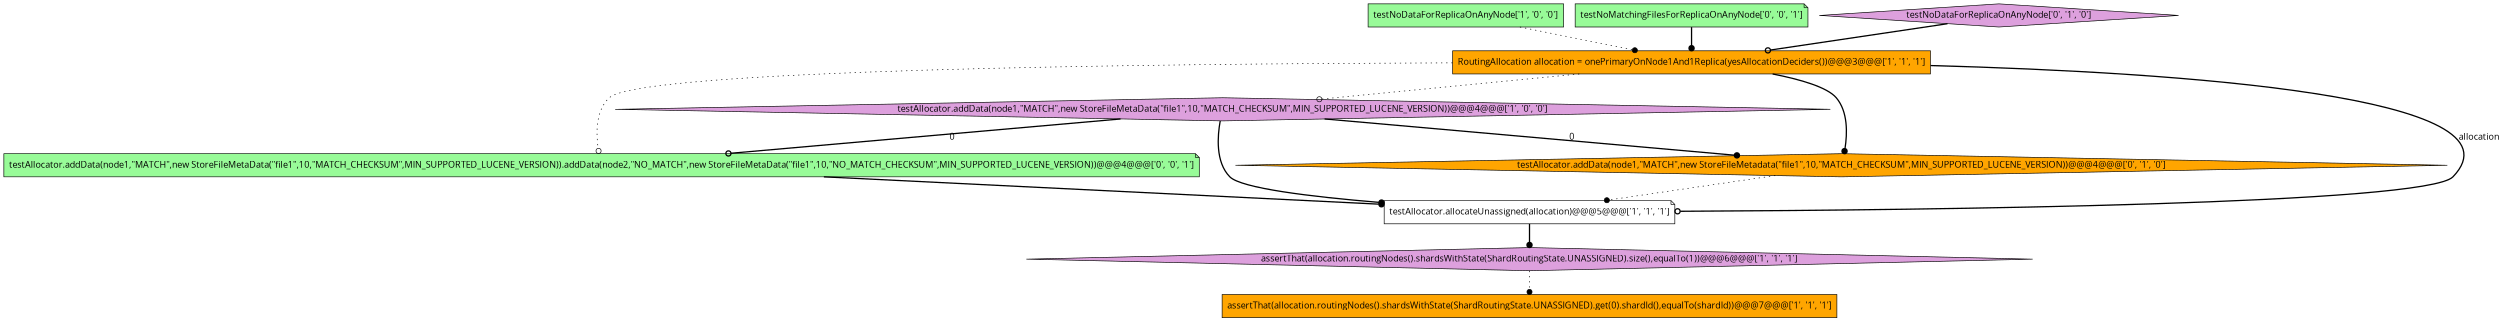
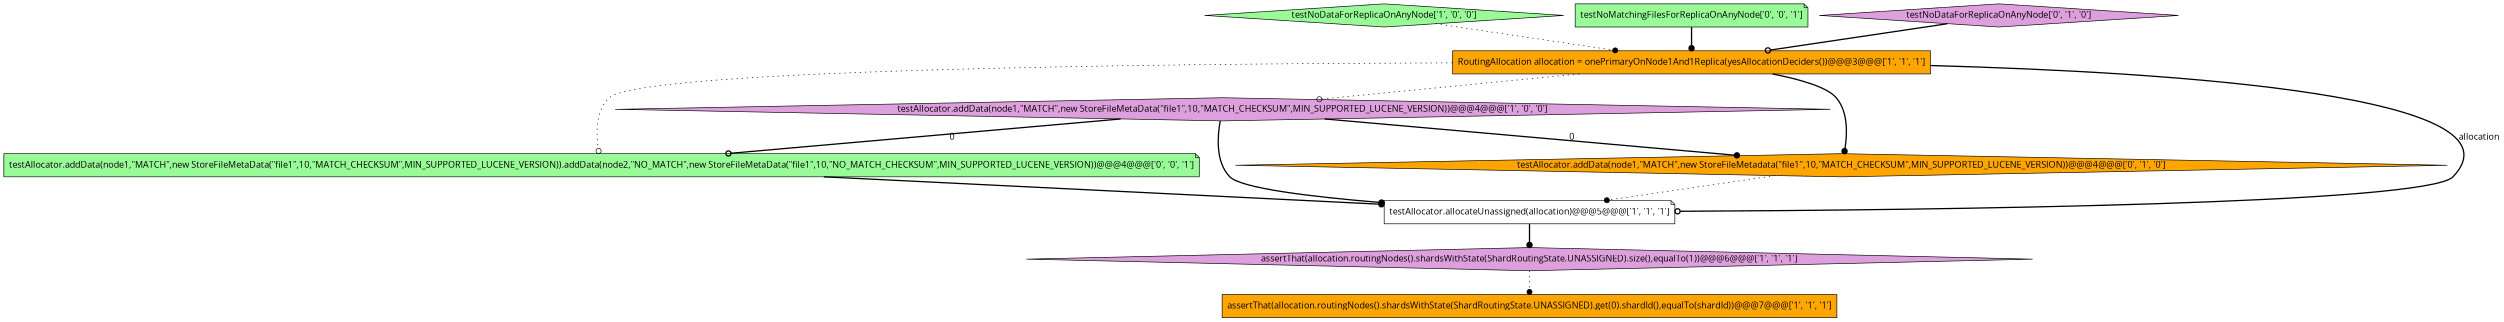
(1466, 15) -> (1384, 15)
